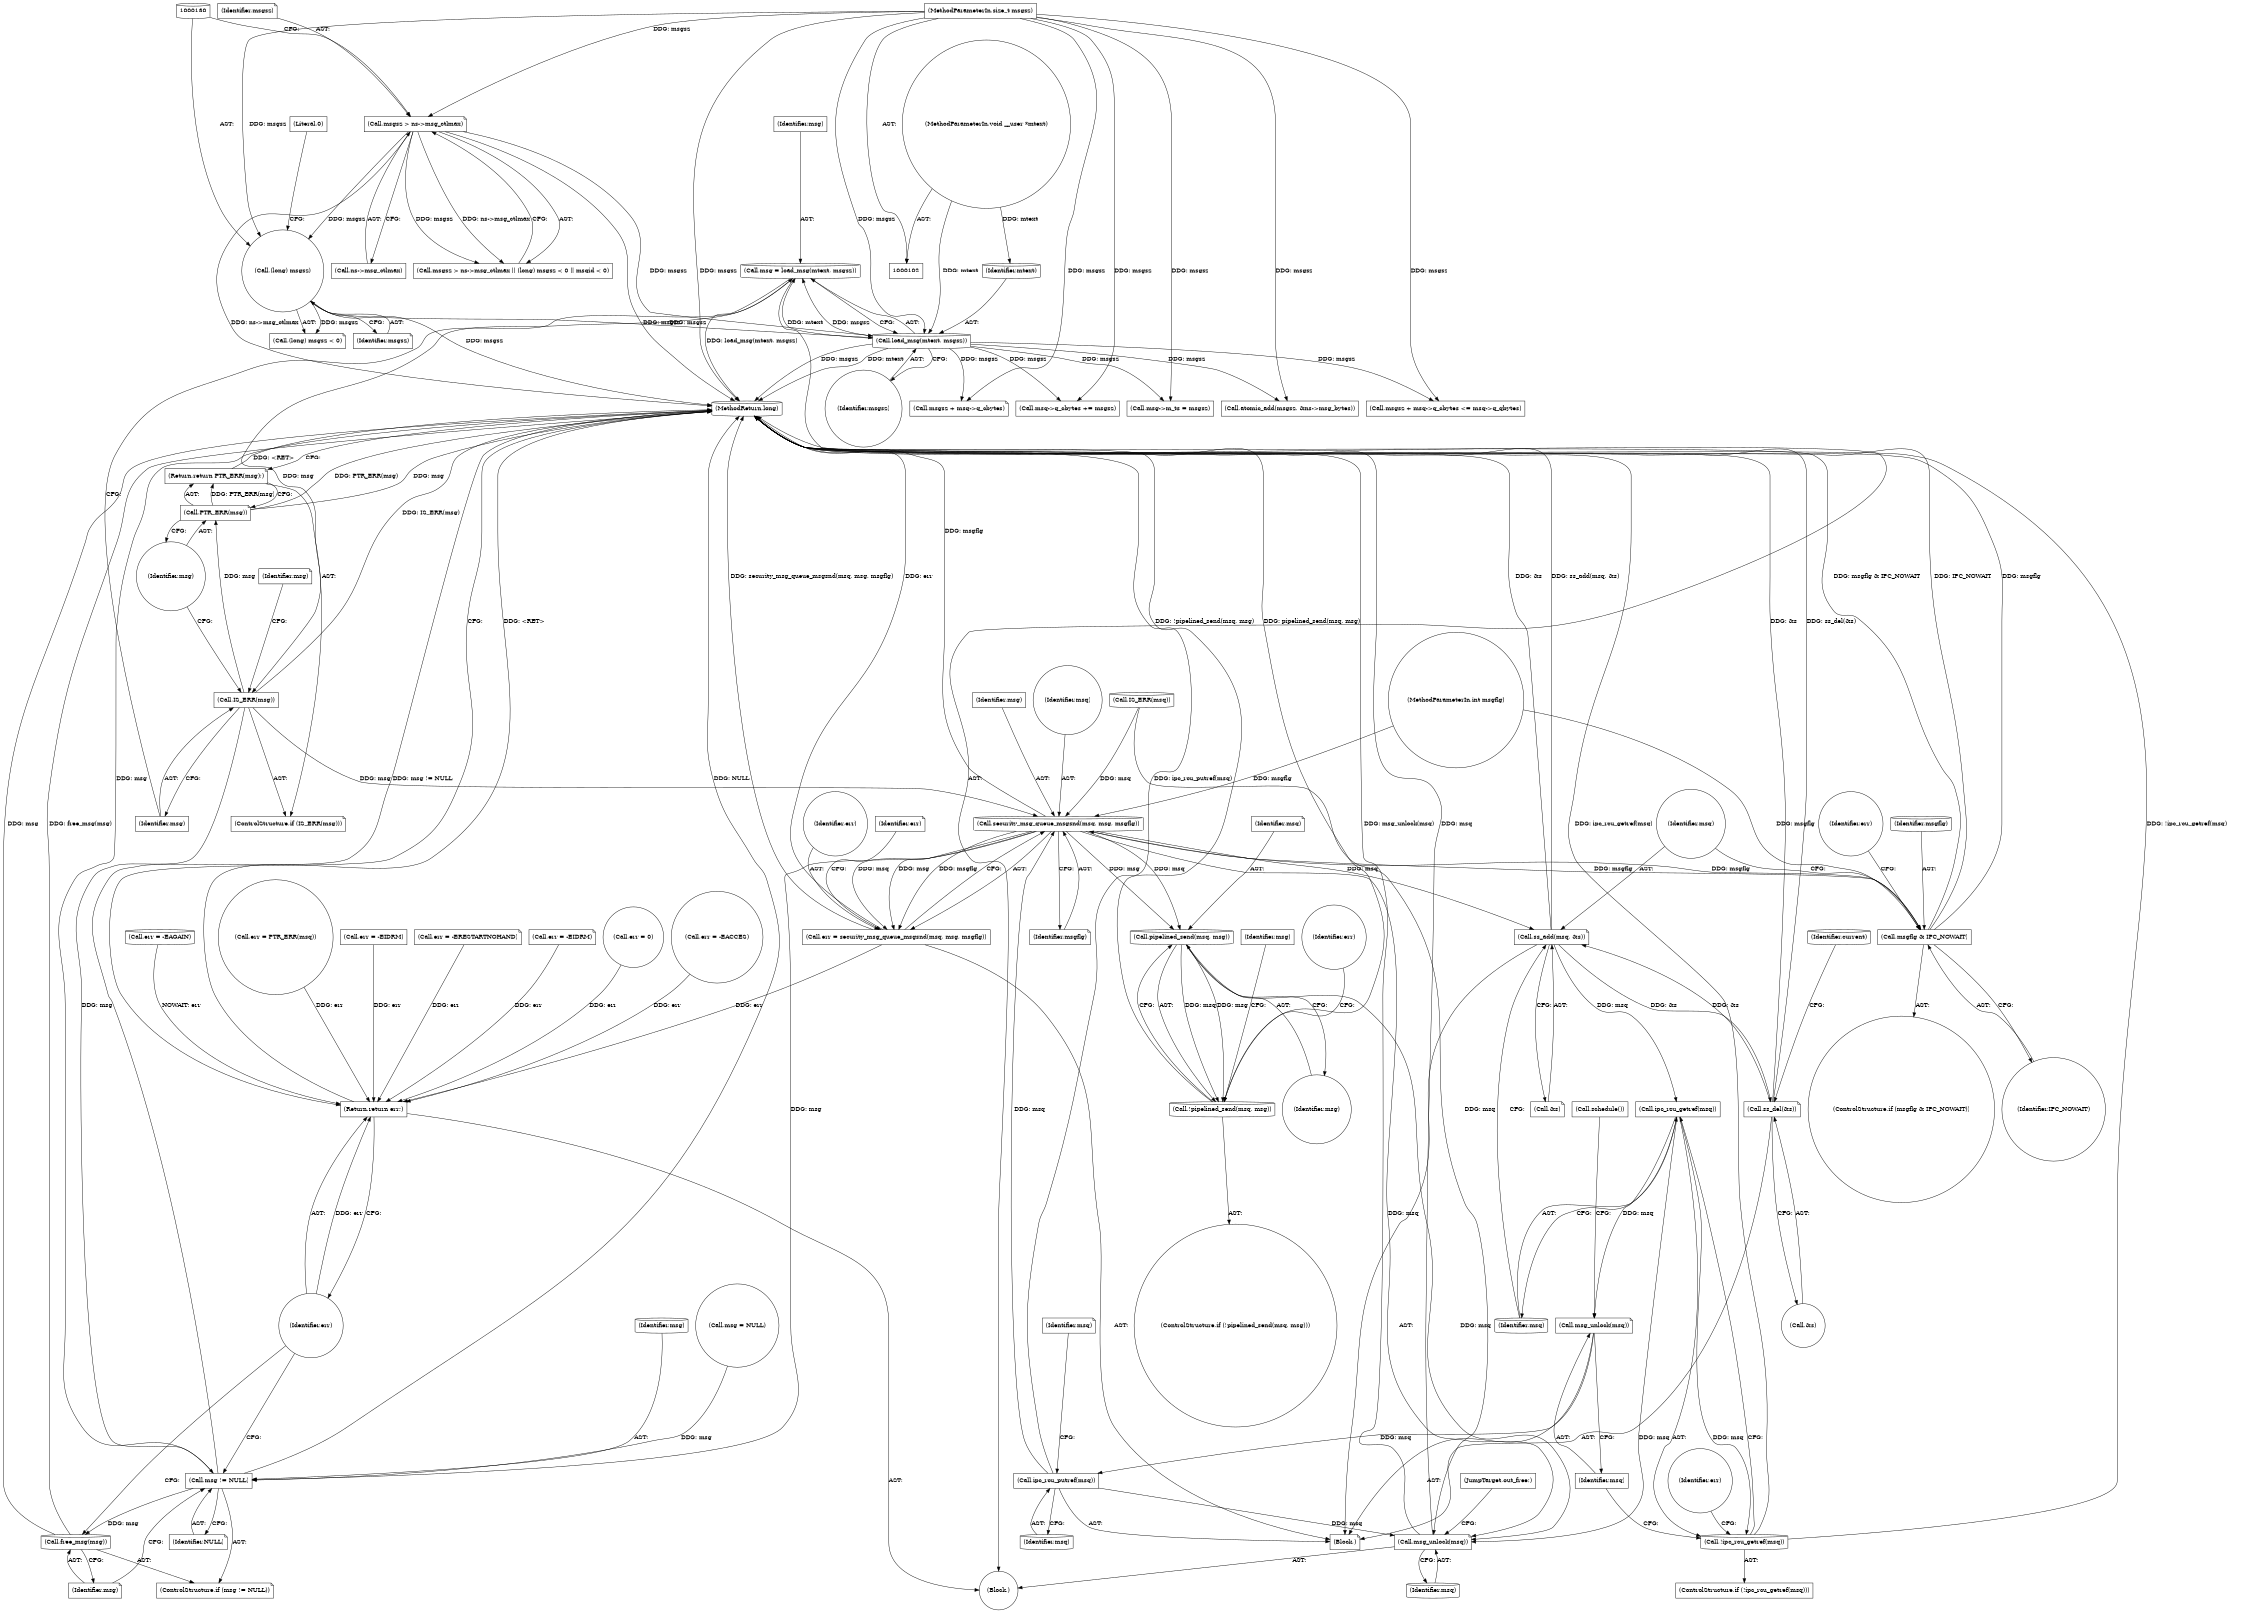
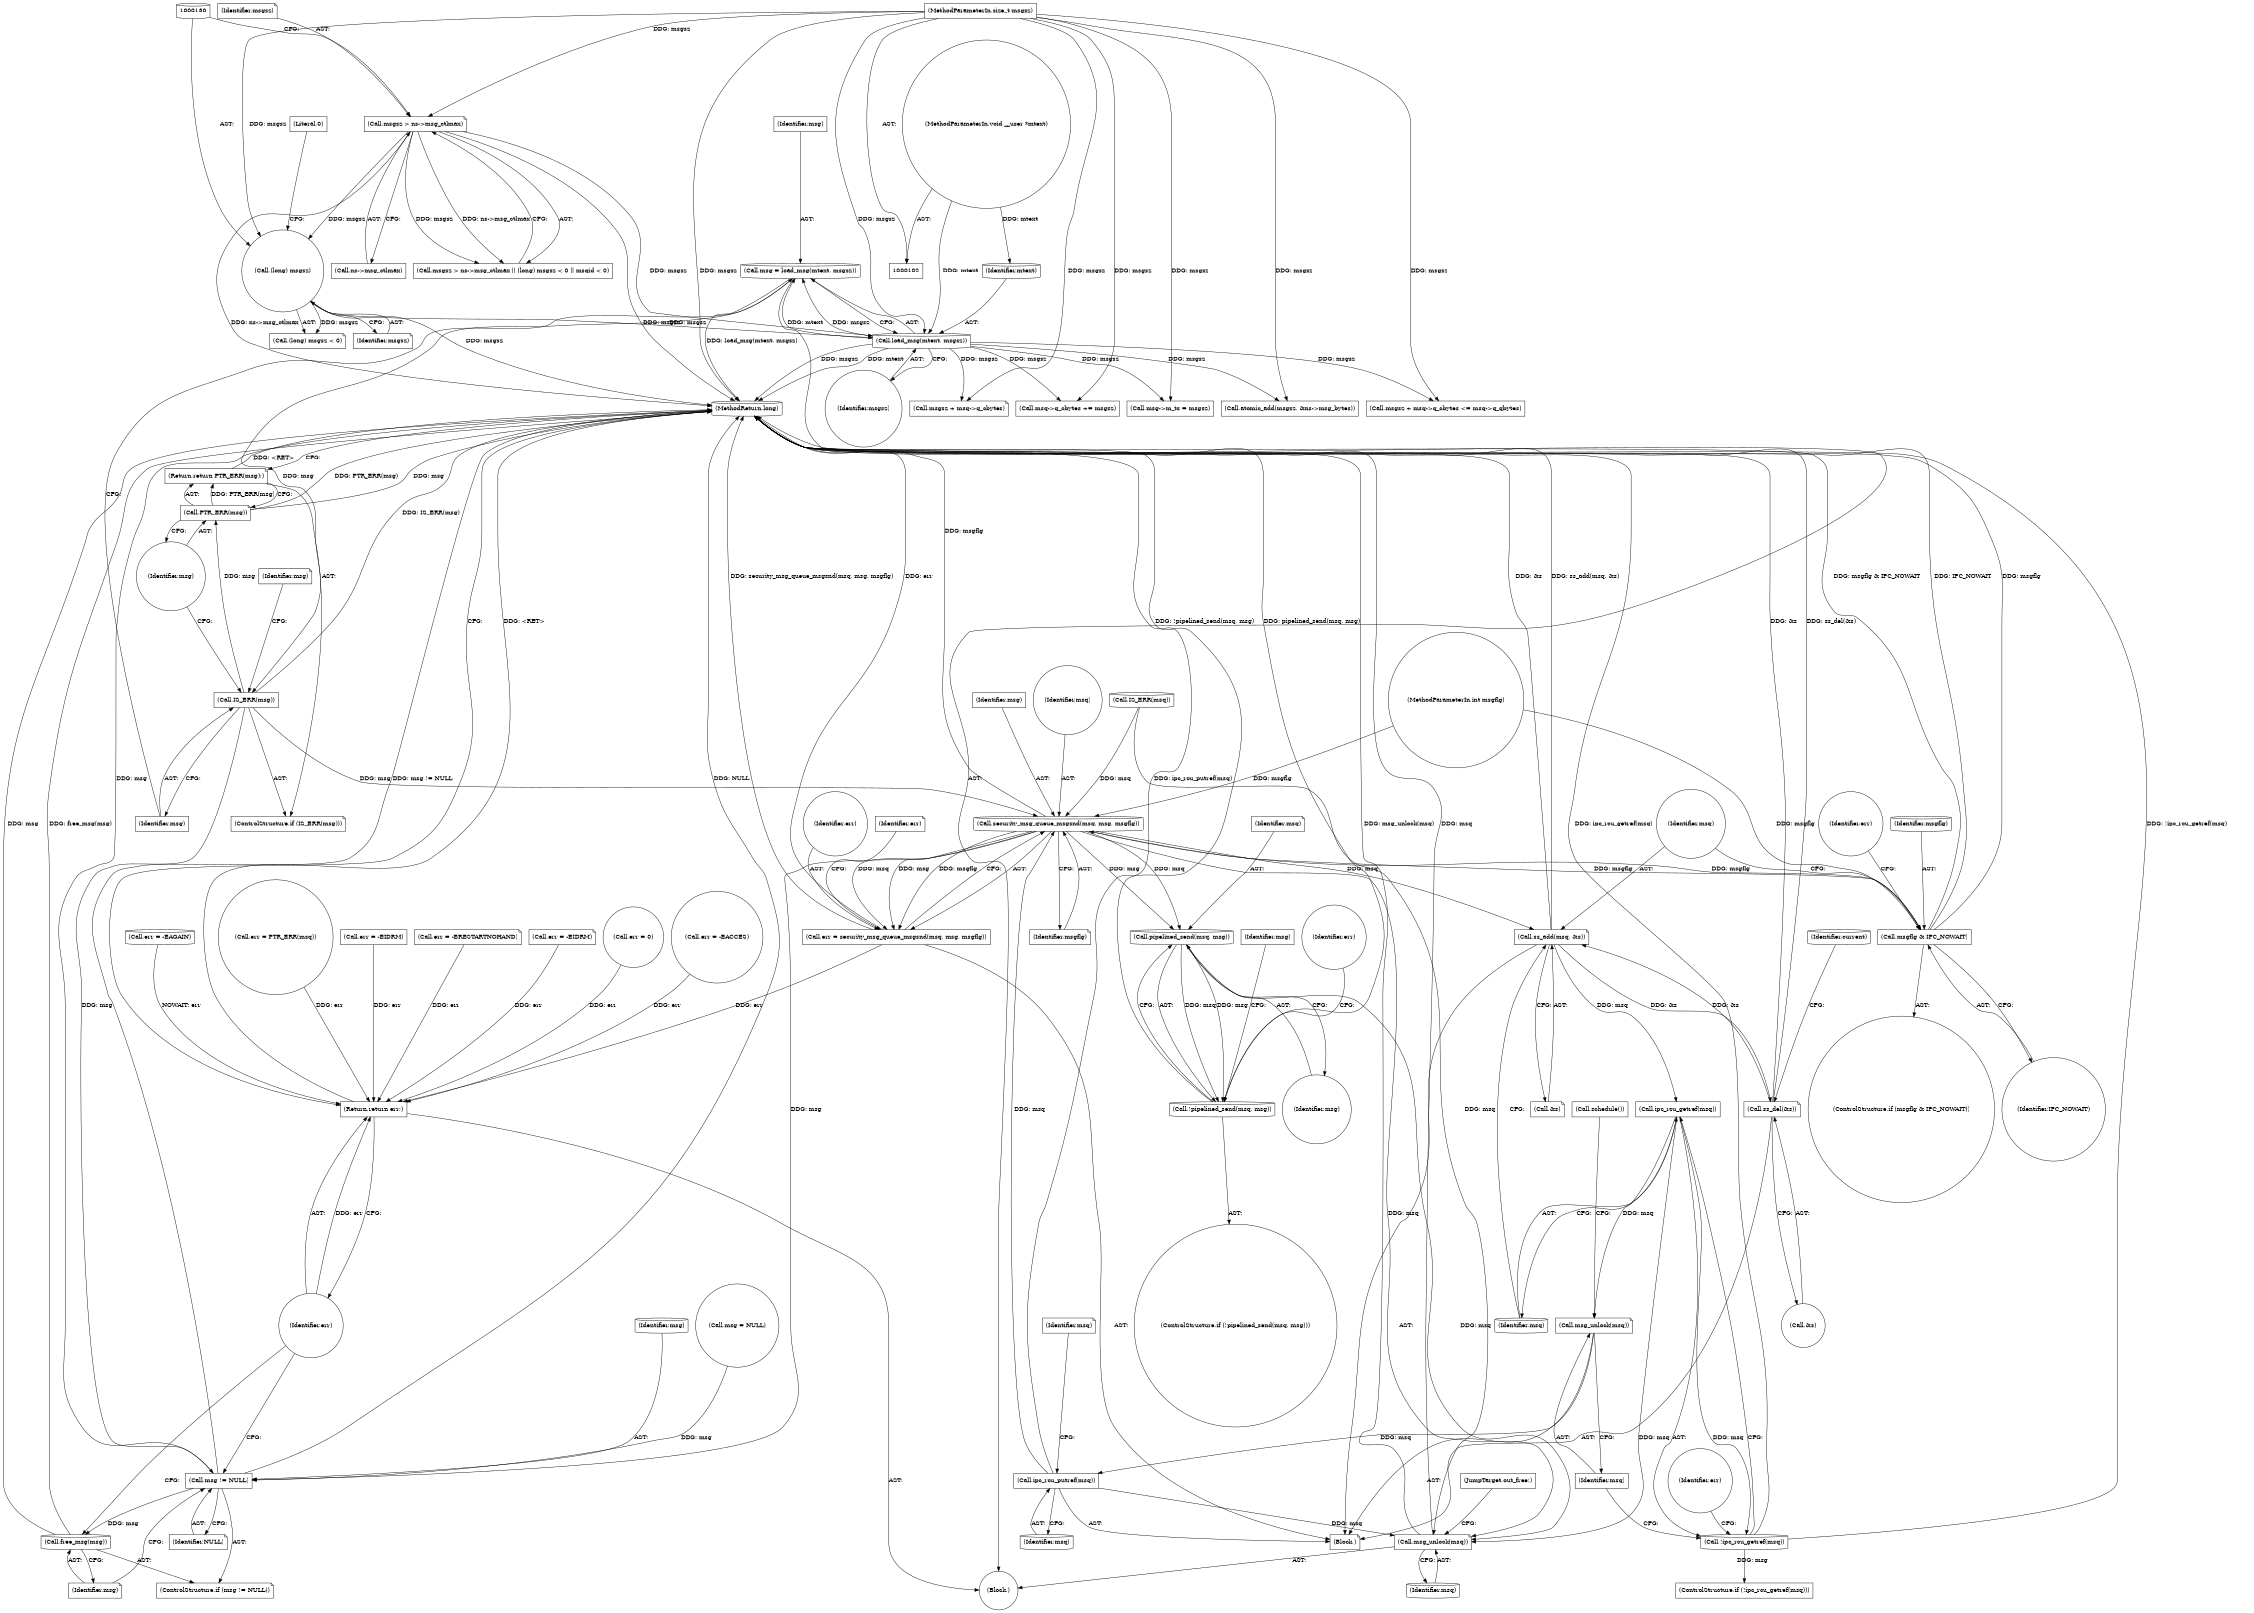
(1752, 1560) -> (1752, 1560)
